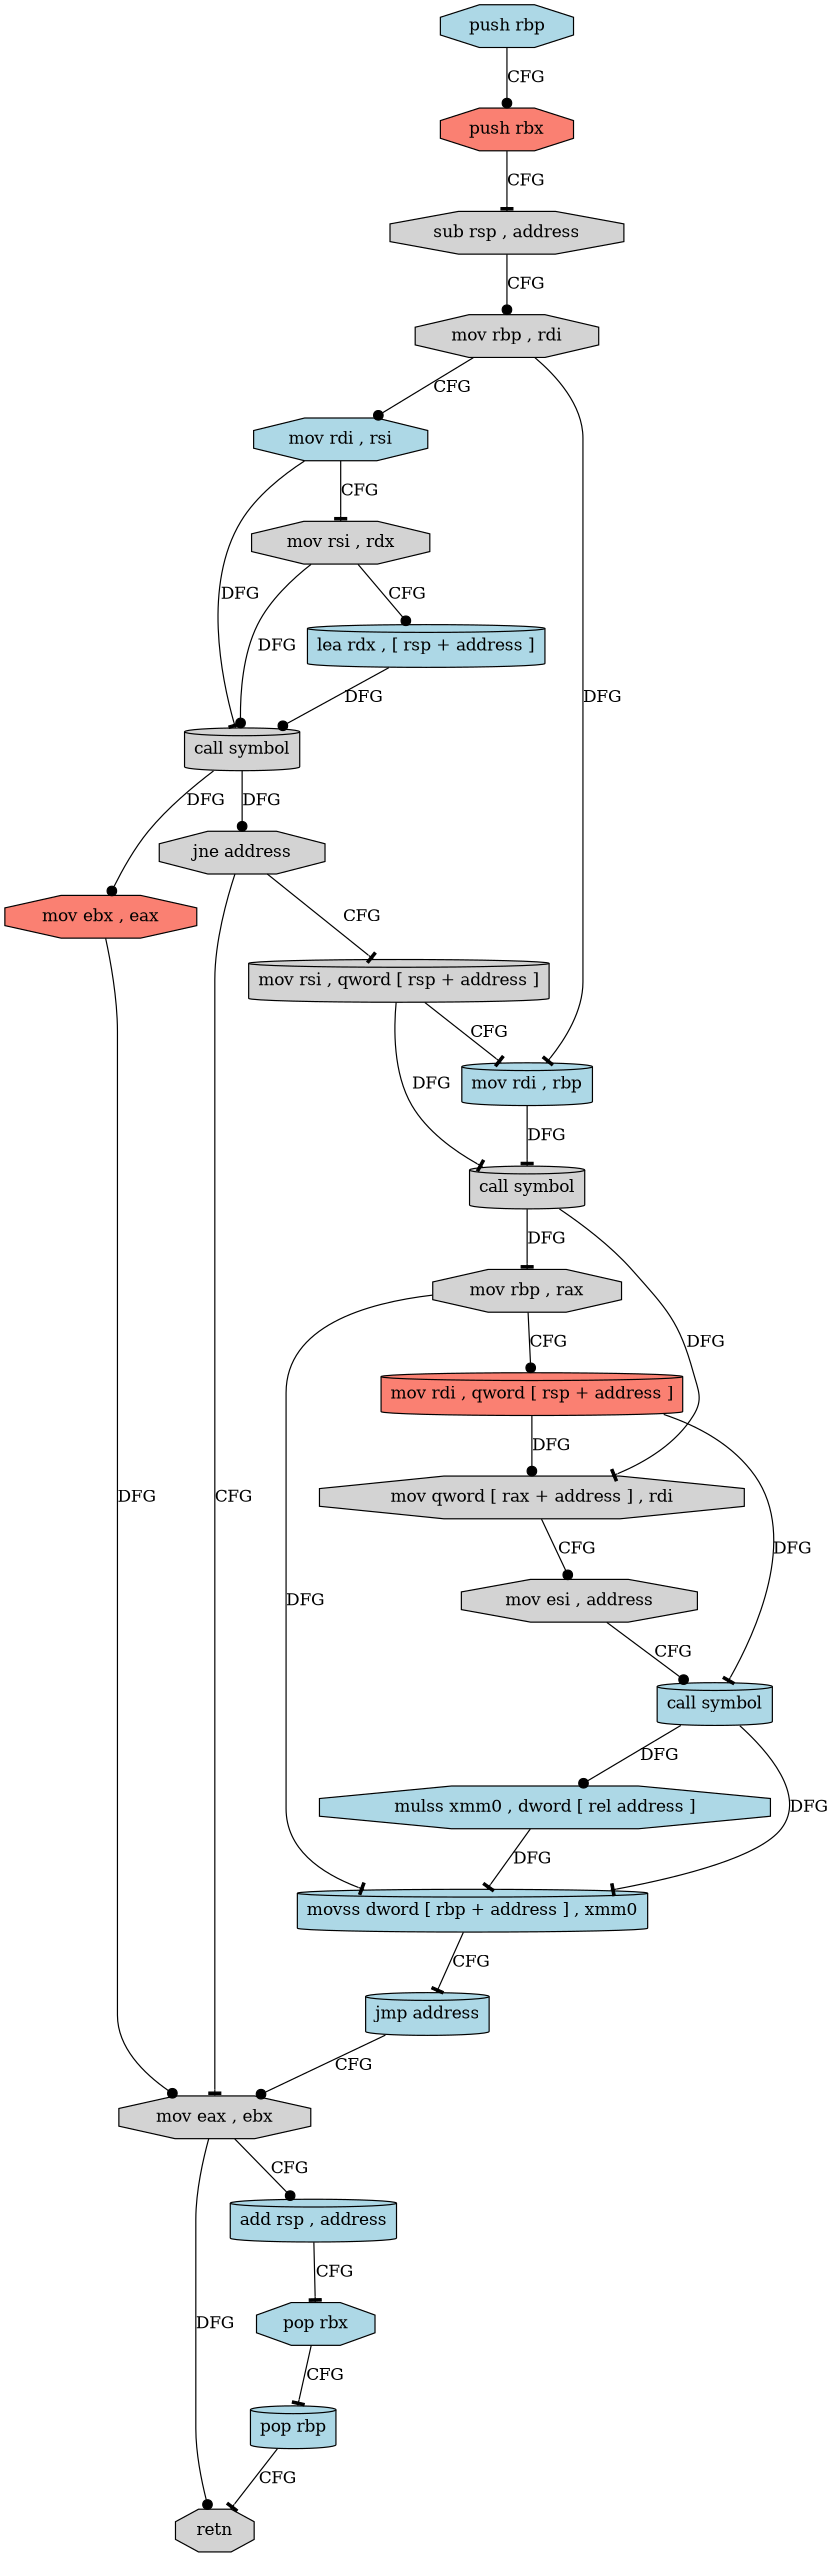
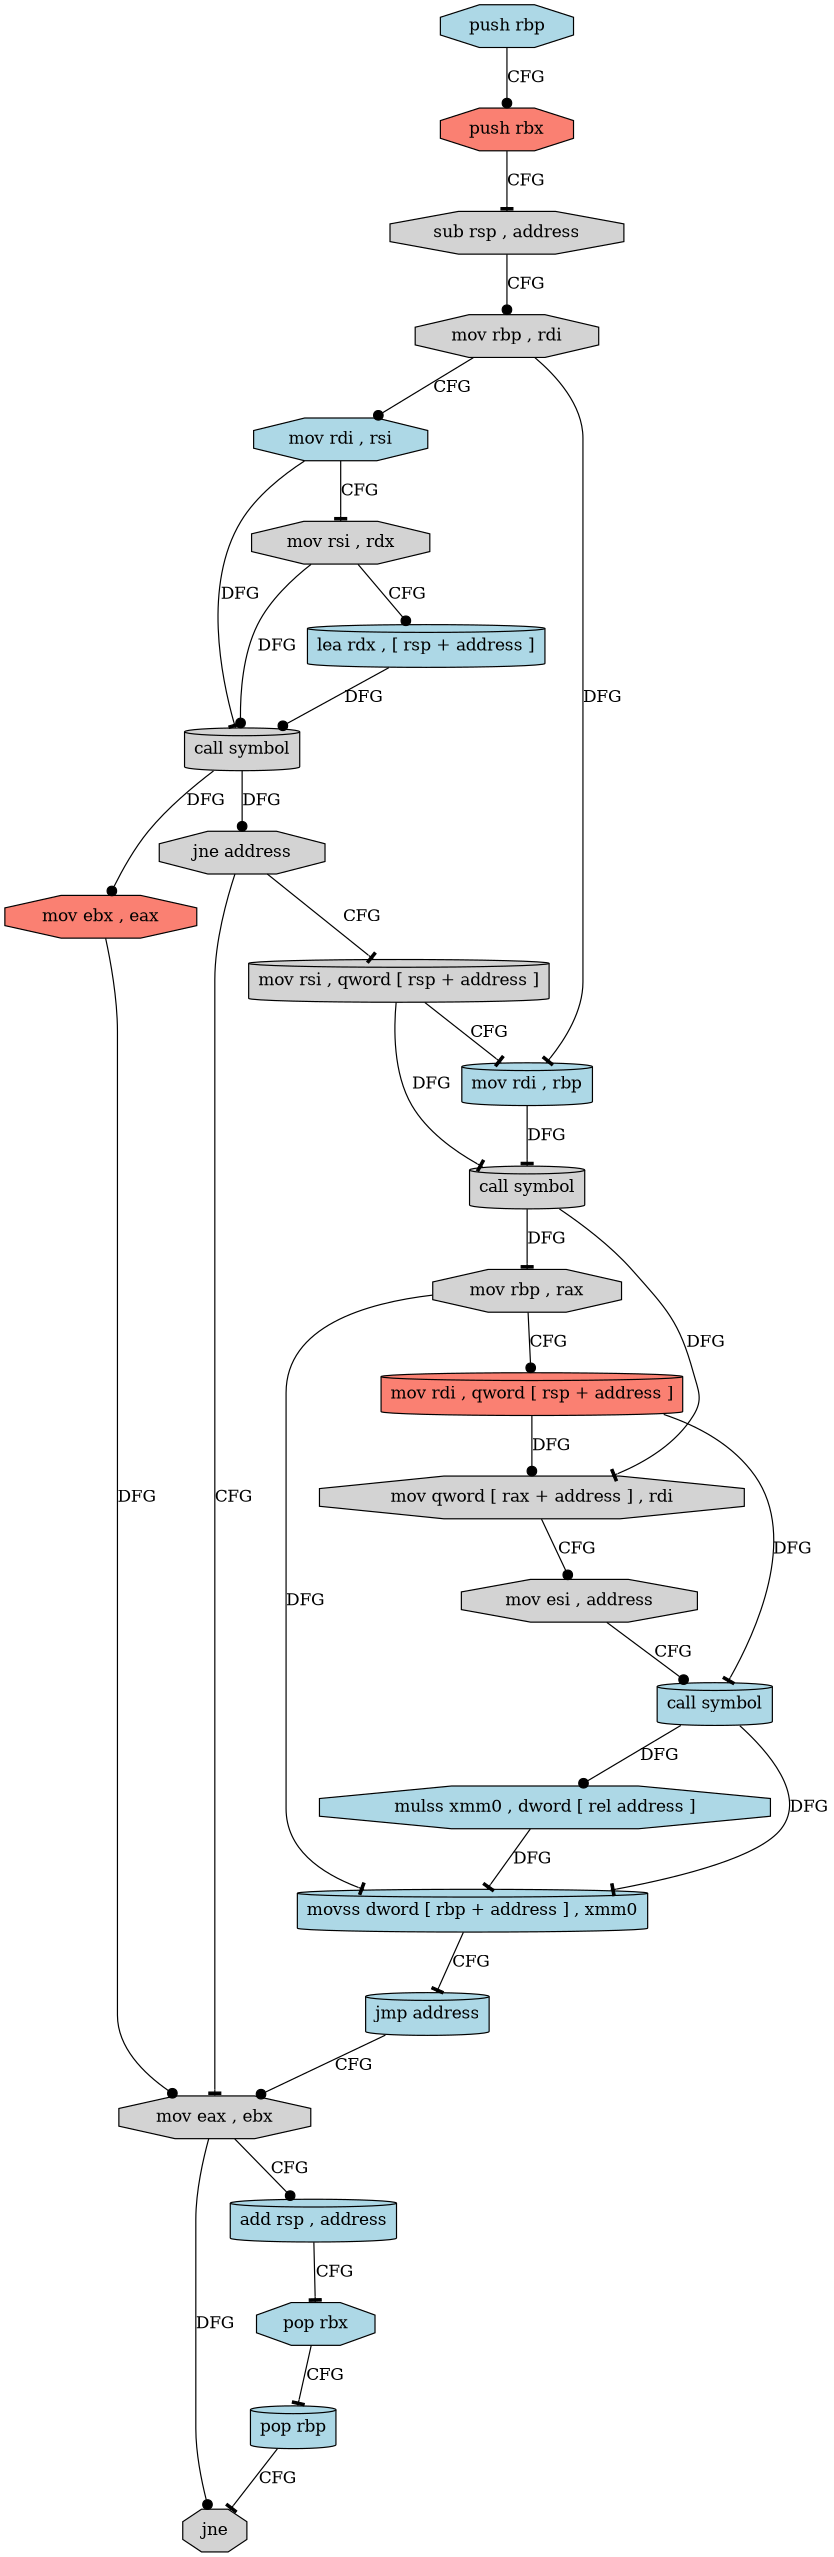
(215, 2531) -> (215, 2531)
